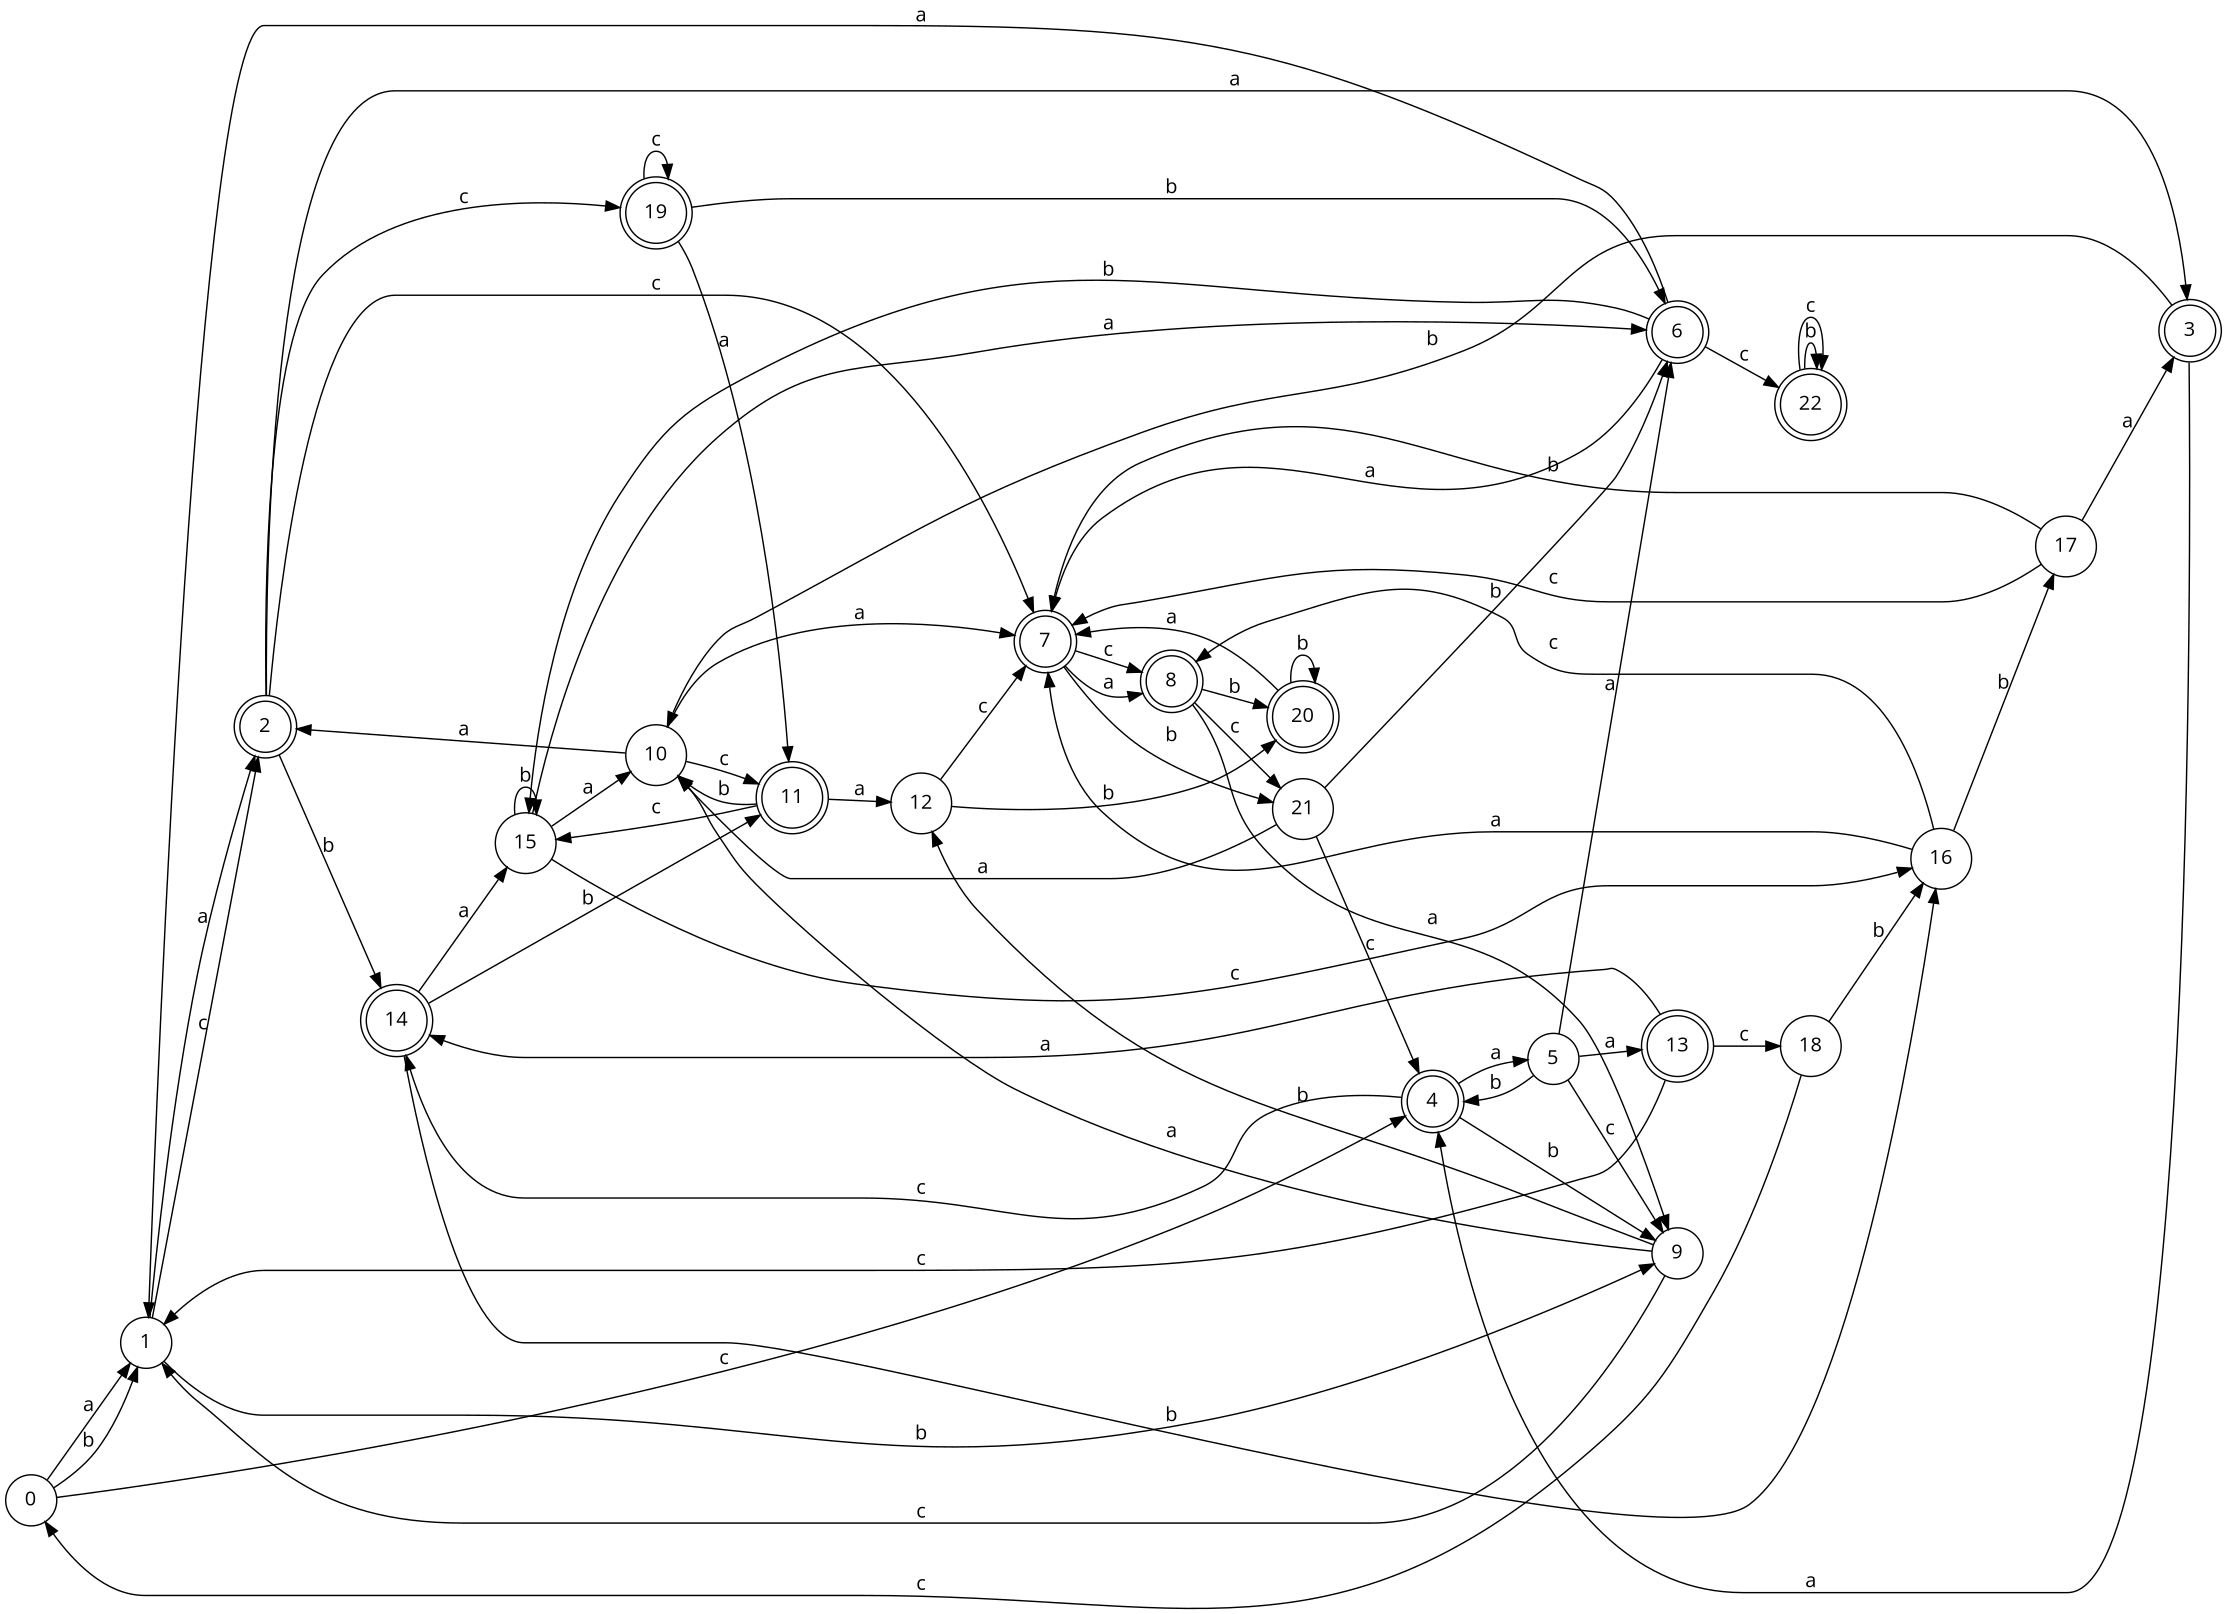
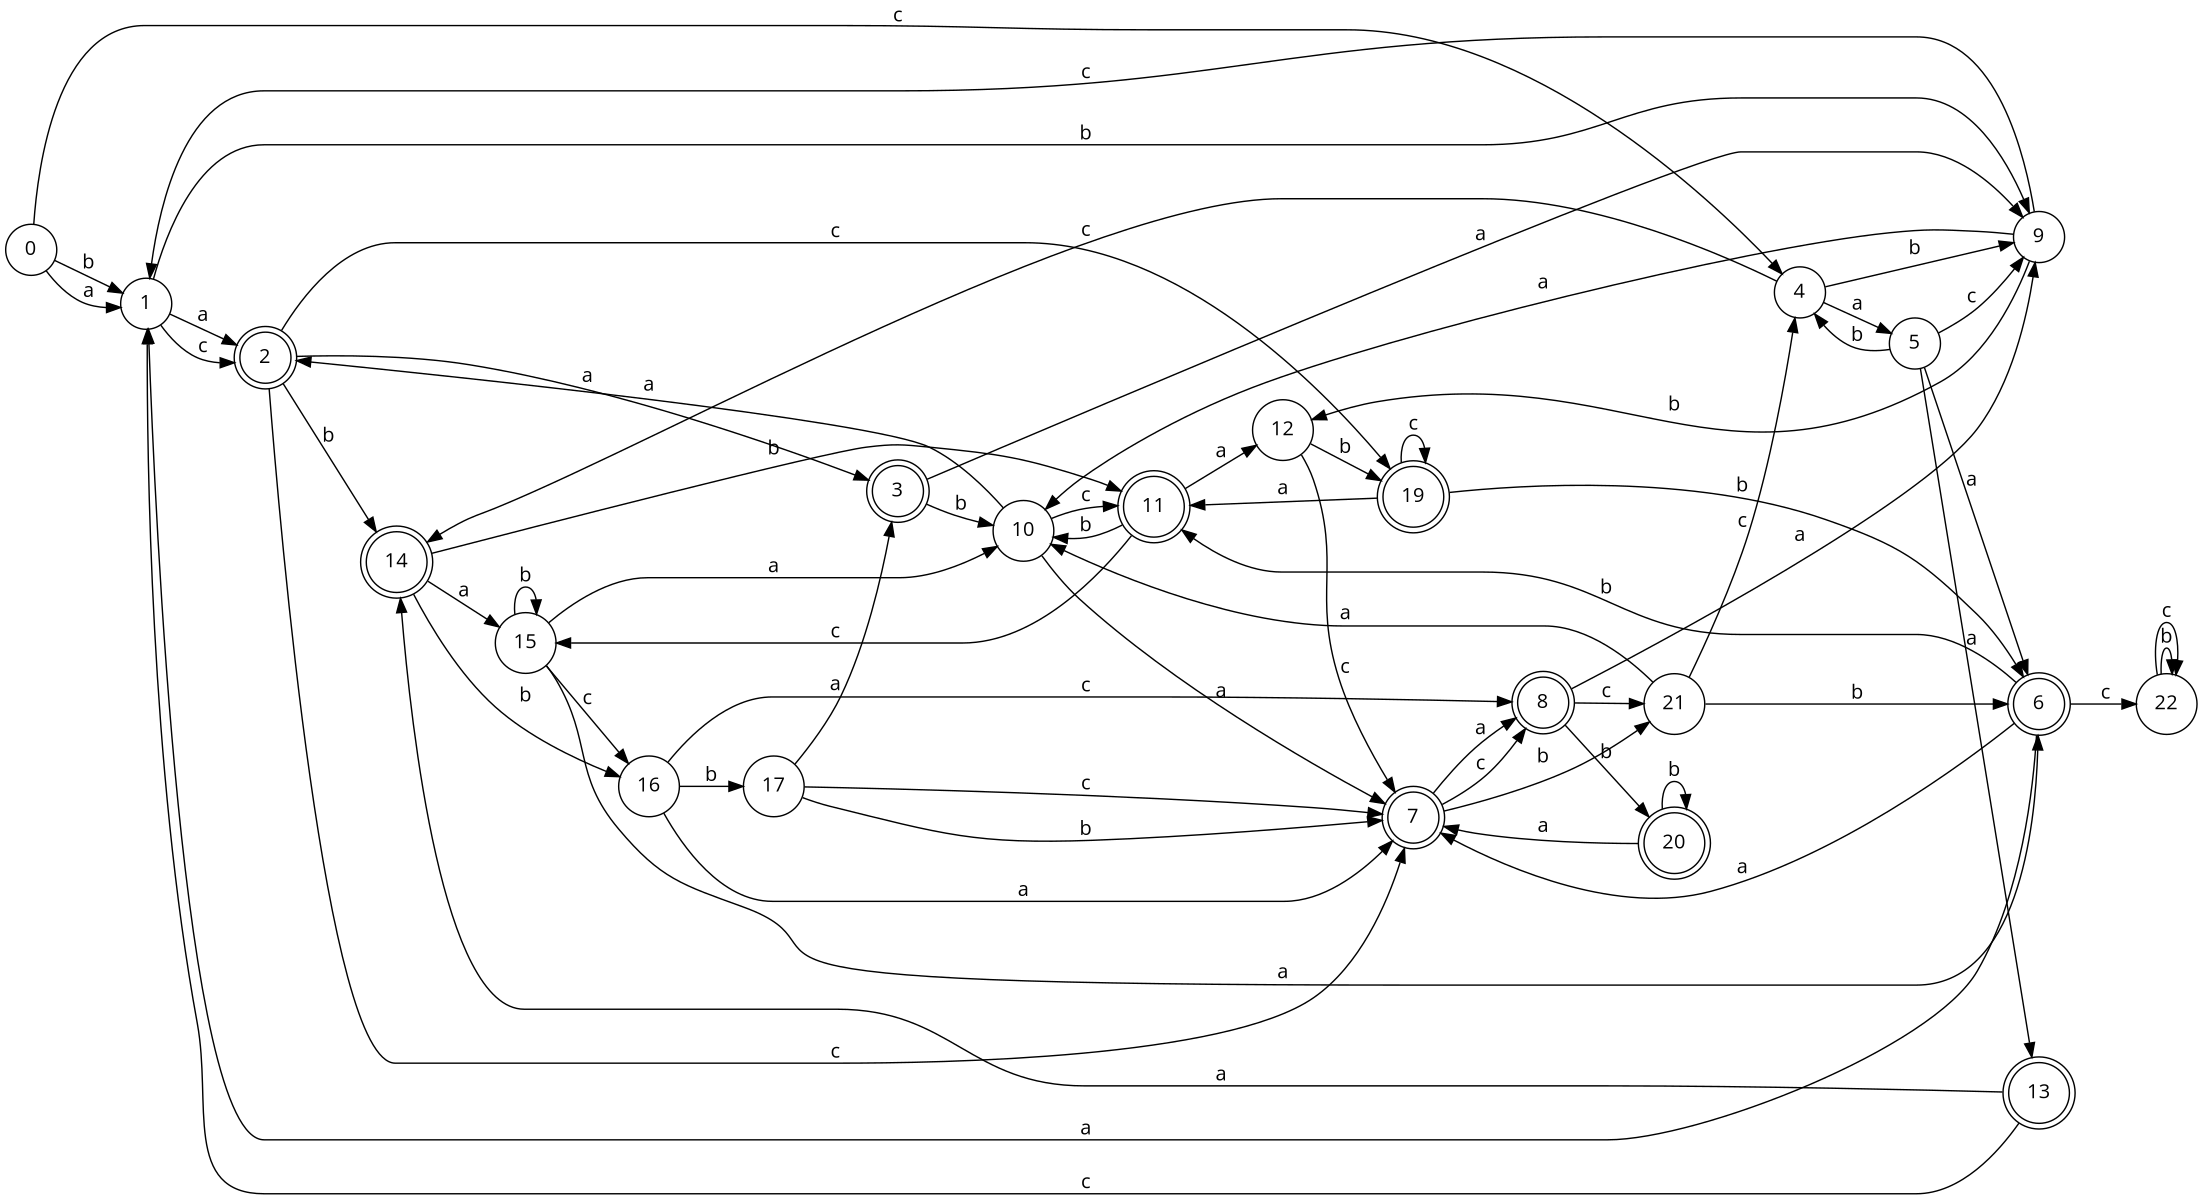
(945, 298) -> (1608, 602)
(1811, 405) -> (2167, 704)
(1114, 804) -> (1340, 459)
(1811, 1046) -> none
(1433, 1101) -> (1800, 292)
(2138, 1439) -> (1465, 254)
